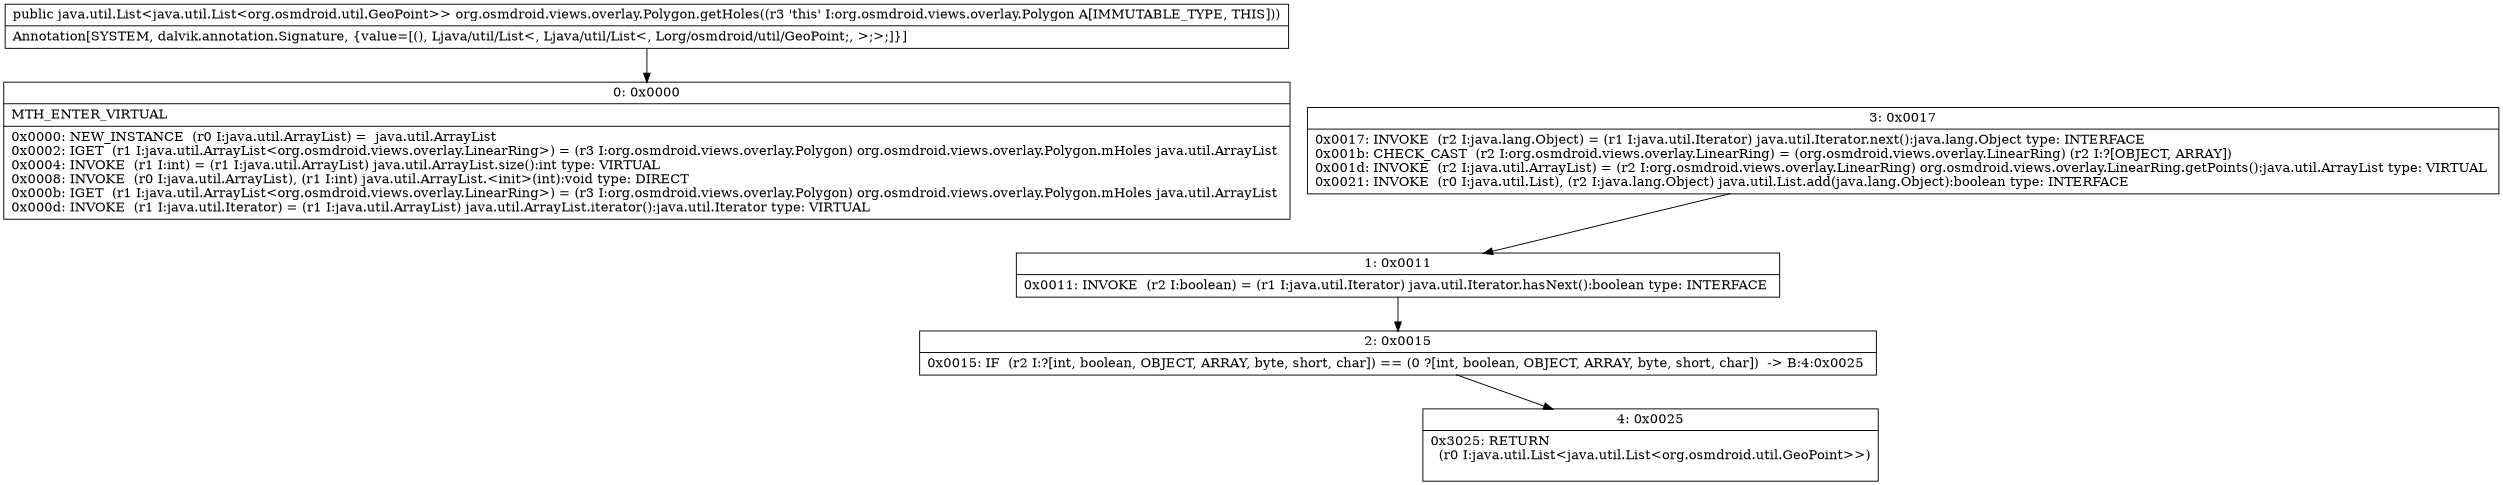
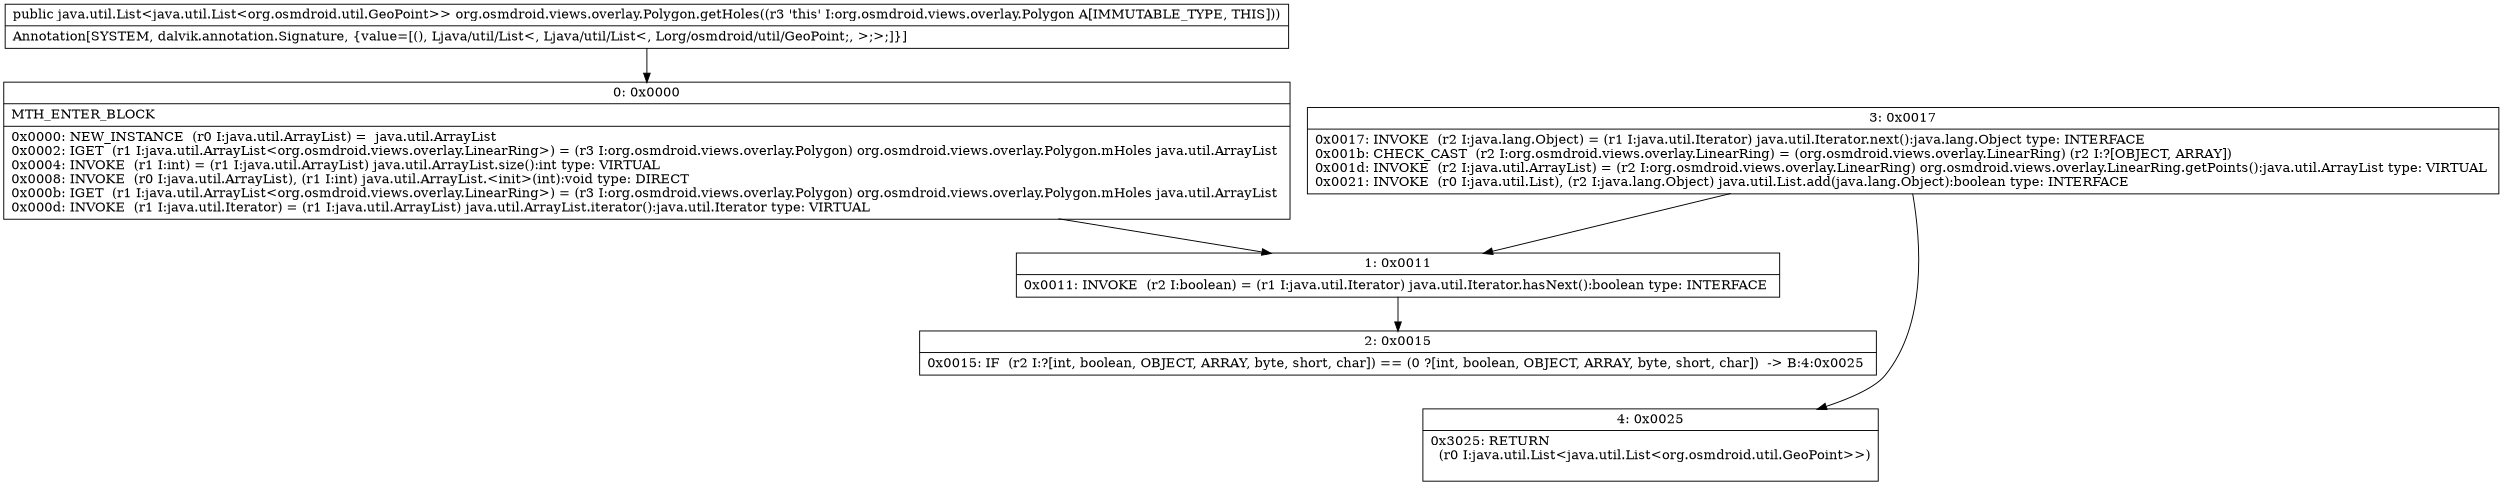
(89, 115) -> (84, 115)
none -> (1160, 235)
(1500, 390) -> (1911, 321)
